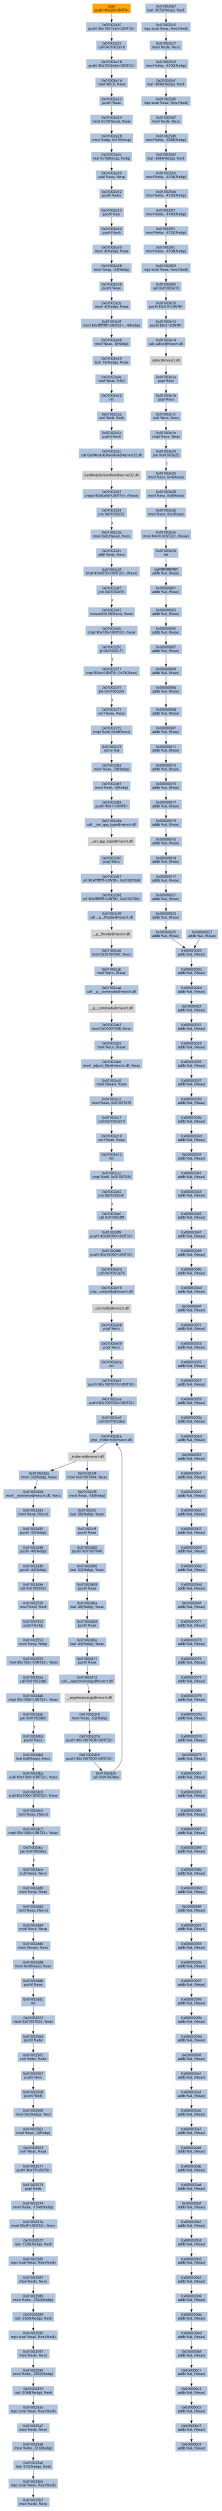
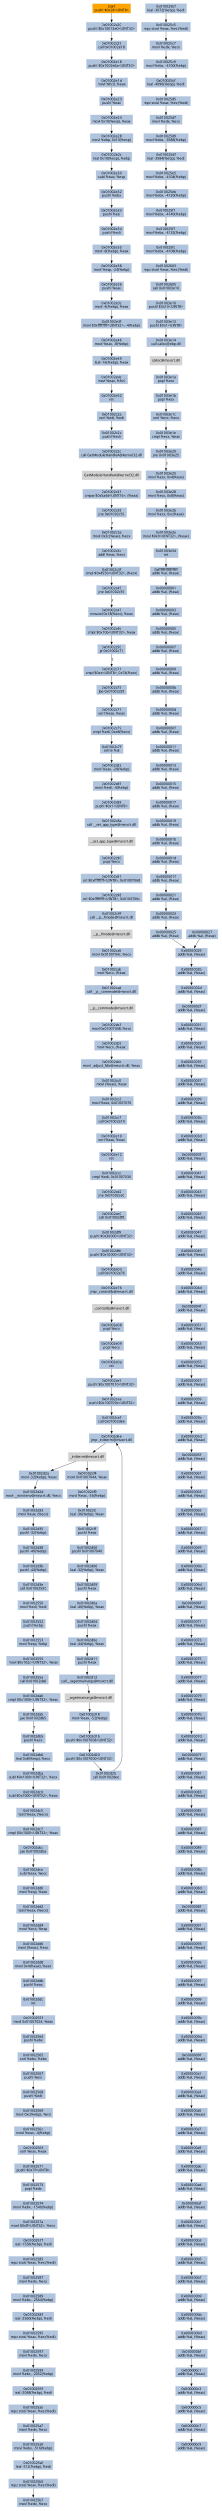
none -> (112, 202)
(166, 342) -> (166, 342)
